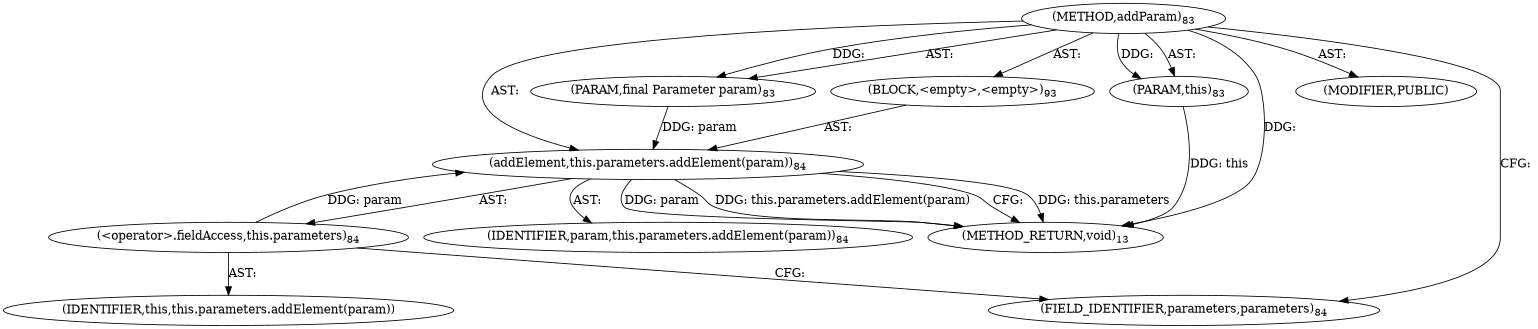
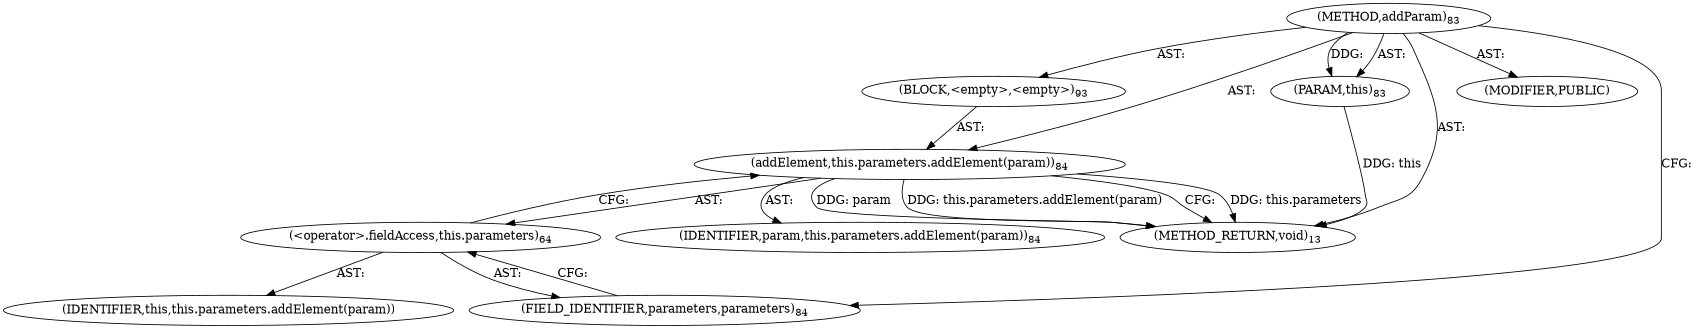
(673, 91) -> none
(1282, 128) -> (1453, 128)
(365, 201) -> (616, 201)
(354, 236) -> (546, 236)
(792, 274) -> (510, 274)
none -> (547, 275)
